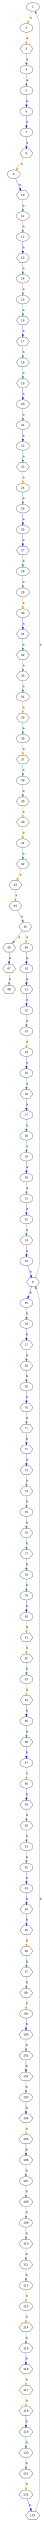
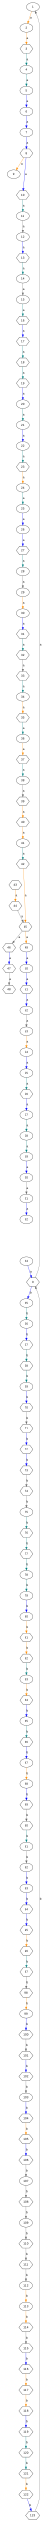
(18, 183) -> (25, 173)
(20, 873) -> (25, 894)
(26, 1240) -> none
